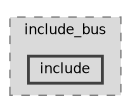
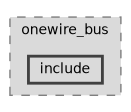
(65, 31) -> (65, 31)
